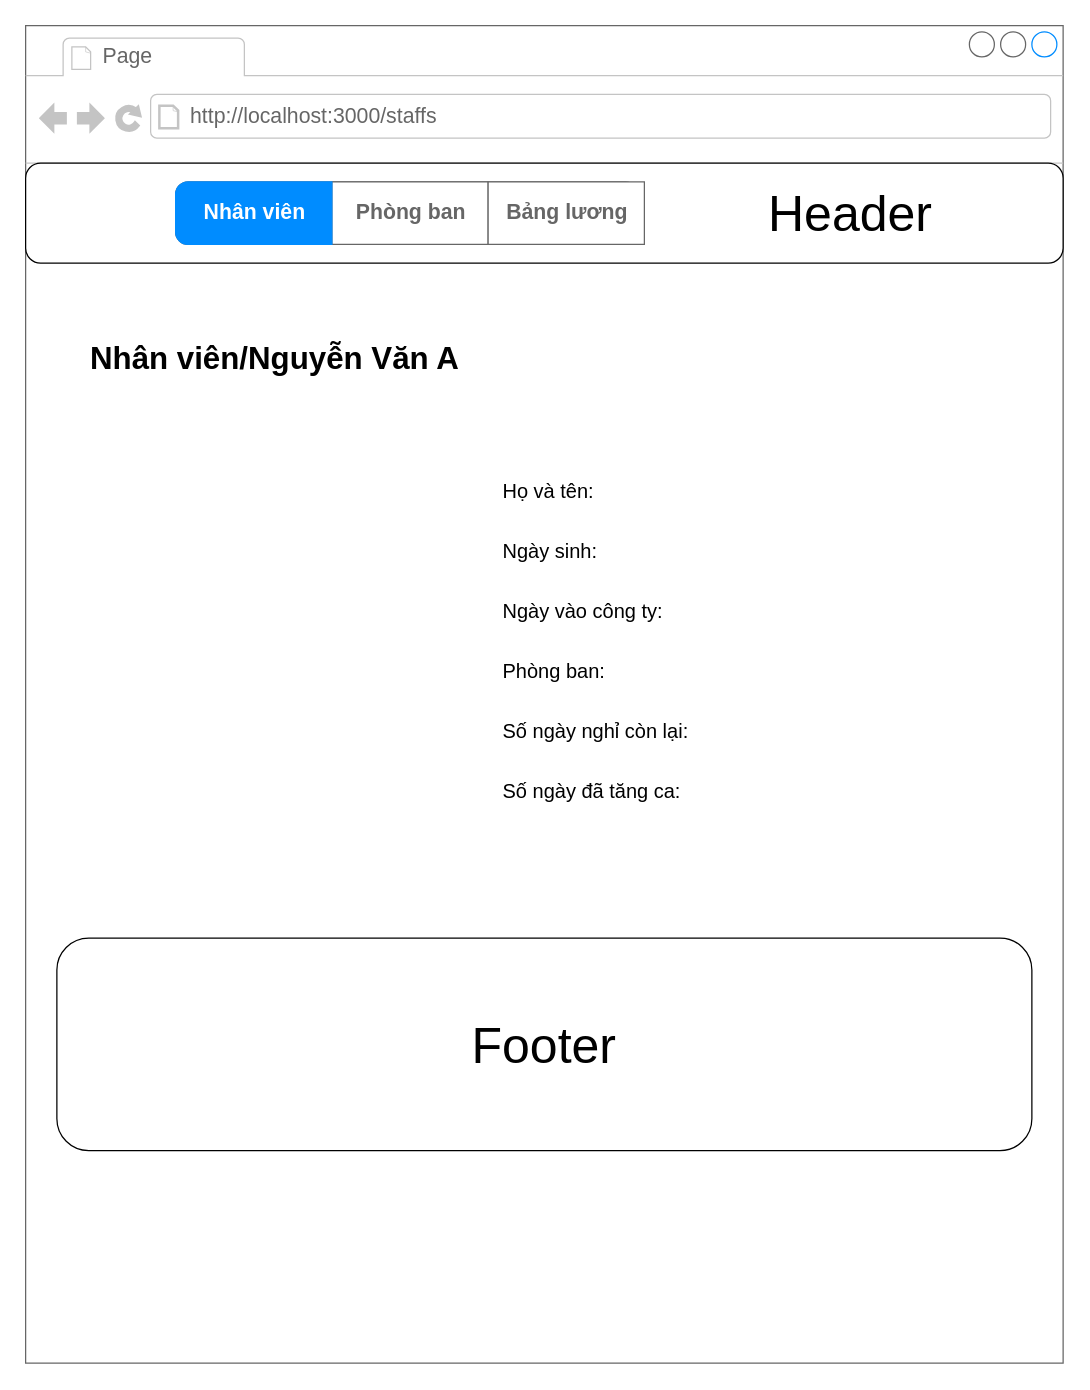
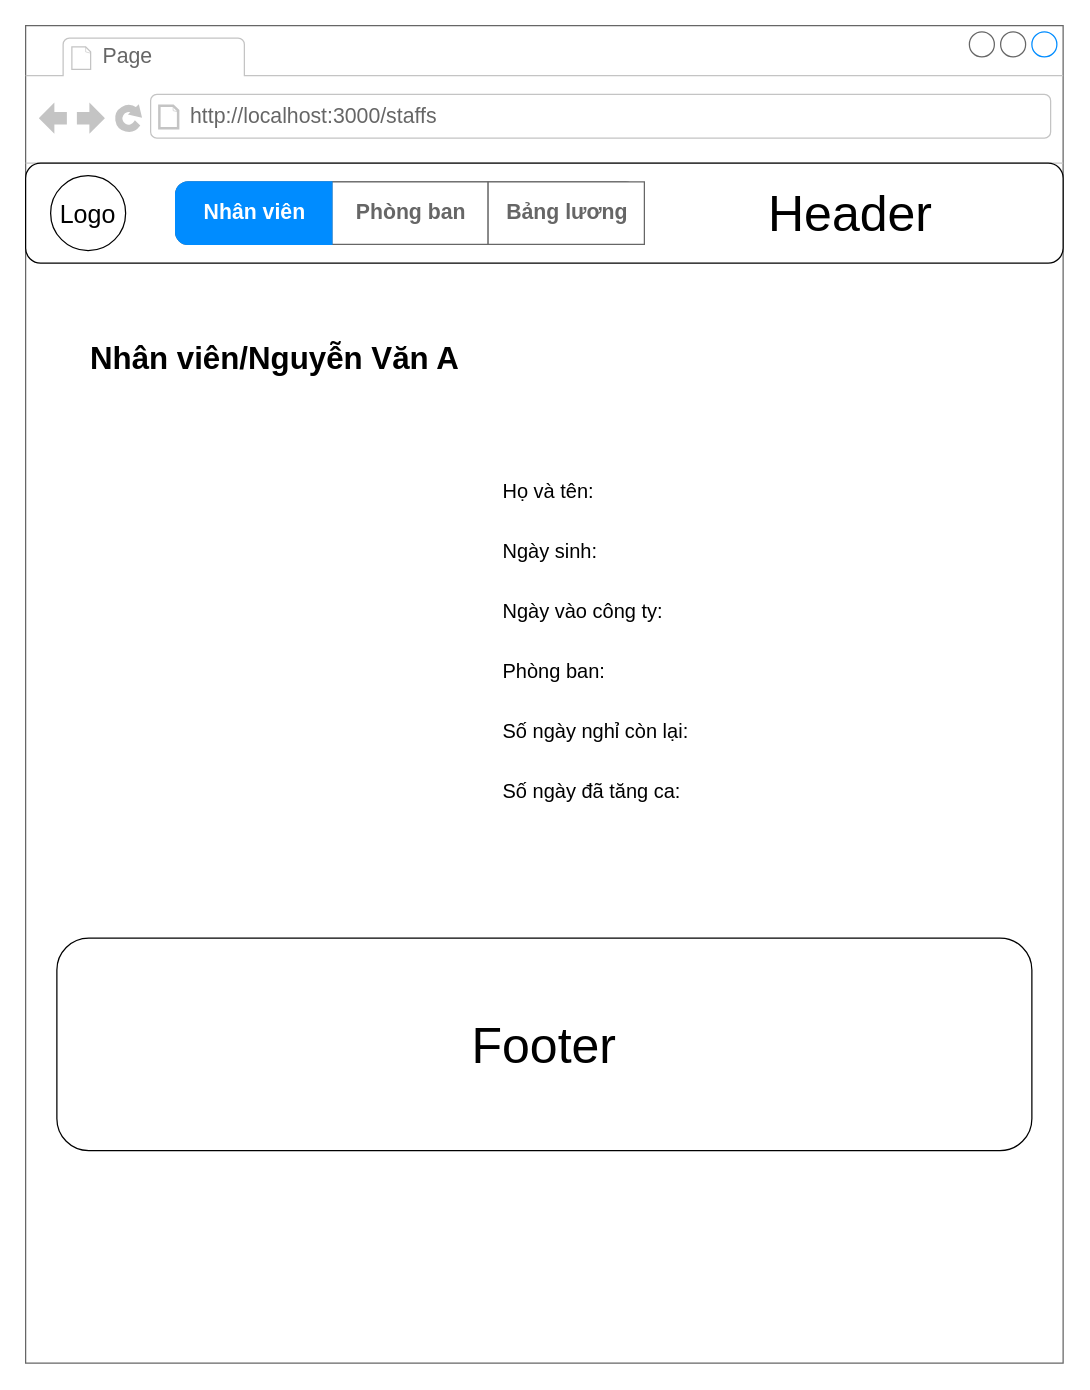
none -> (88, 213)
